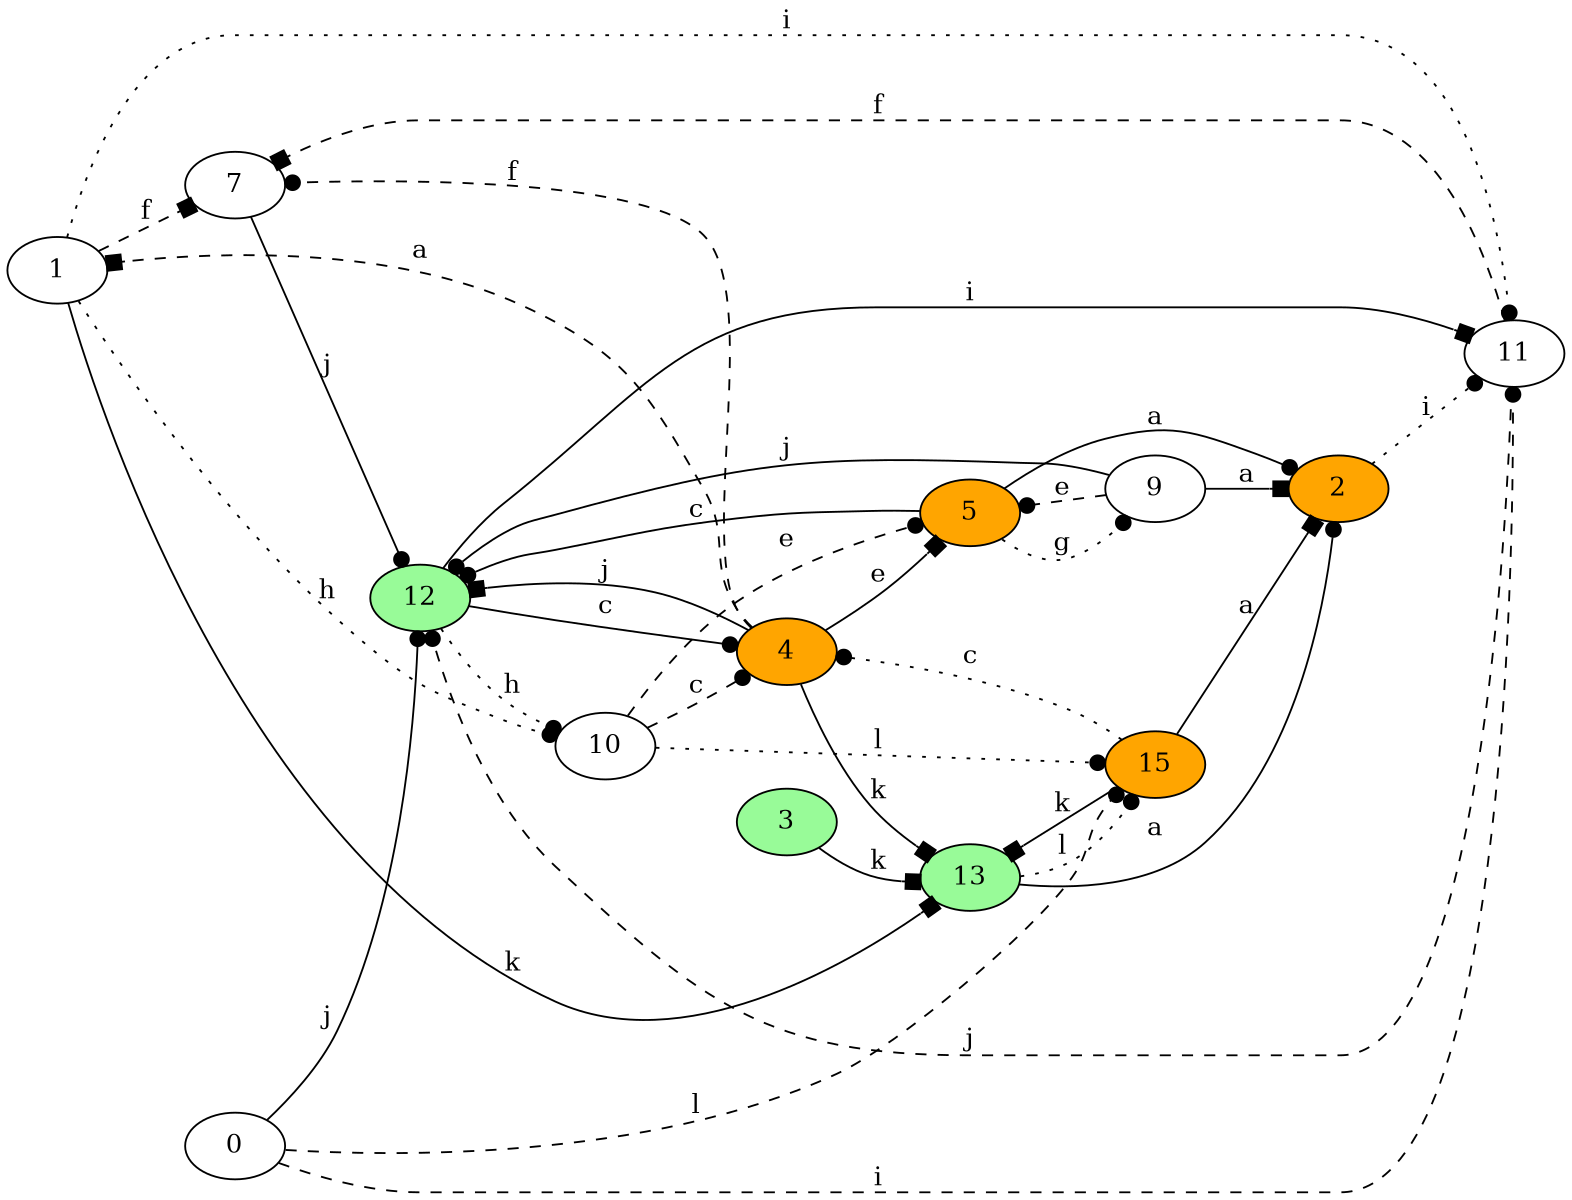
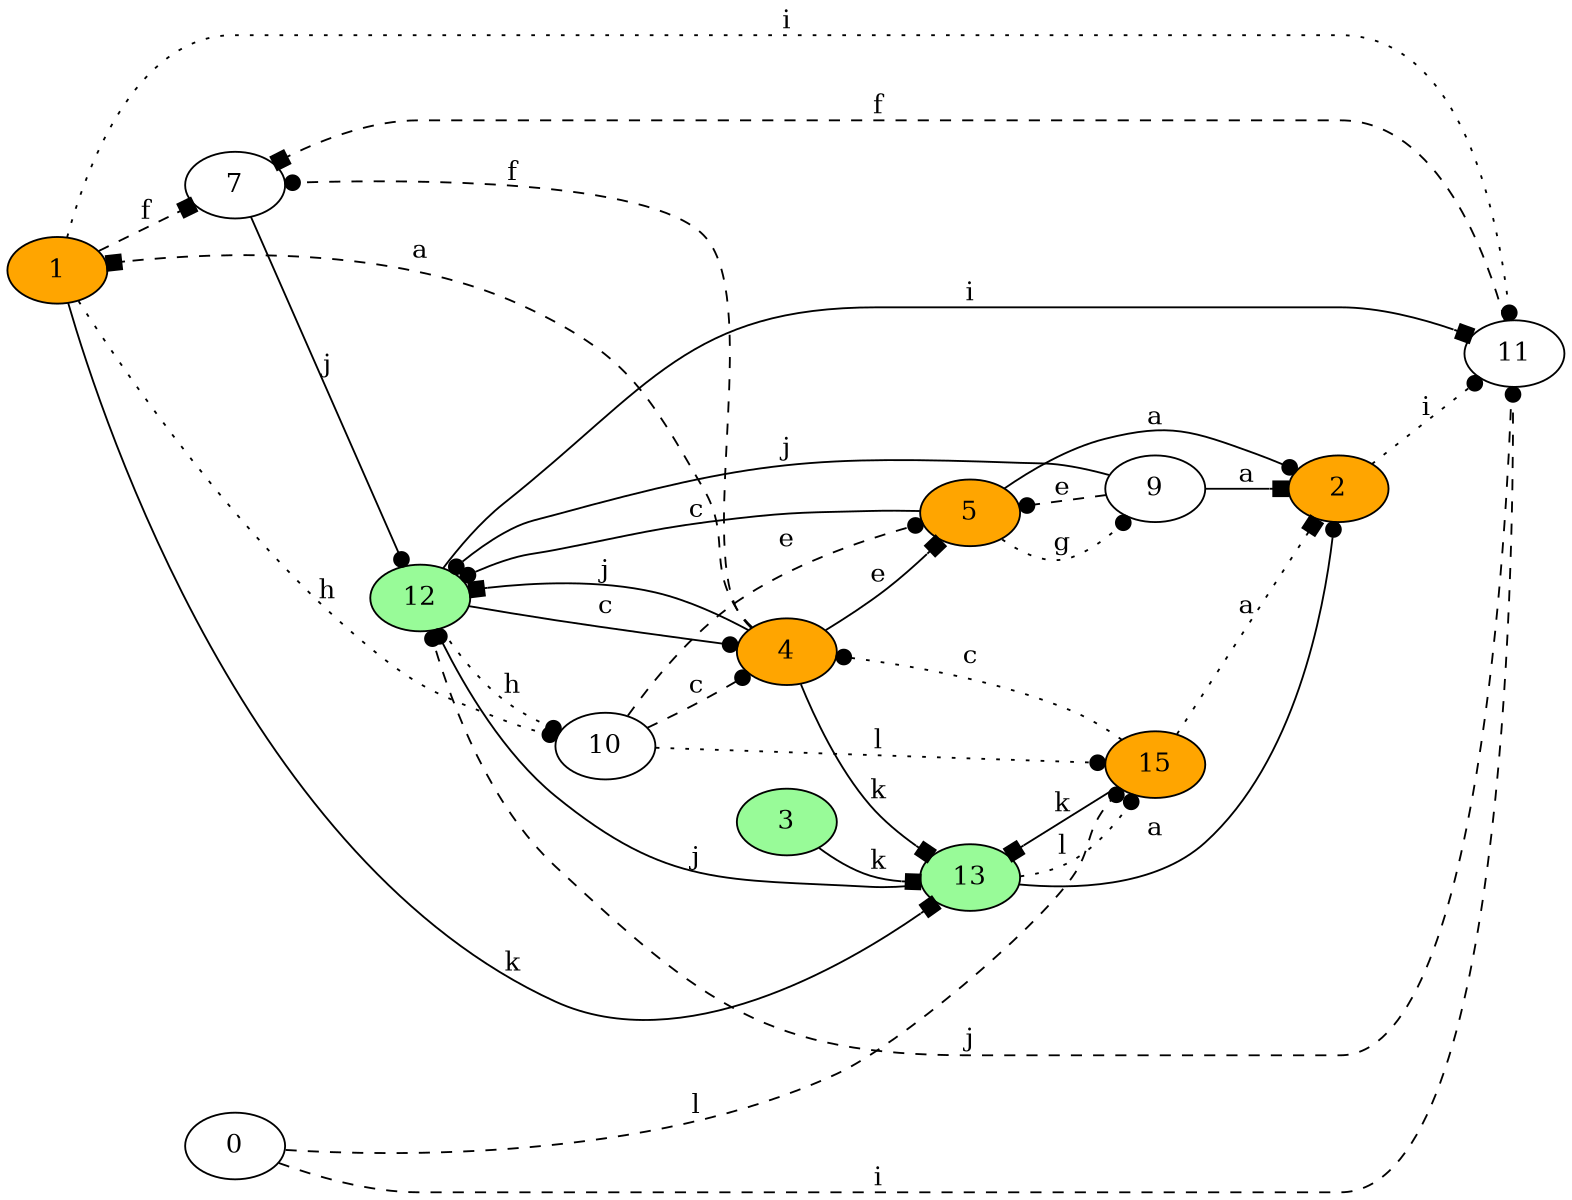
(57, 270) -> (57, 270)
(1242, 635) -> (1242, 635)
(383, 898) -> (637, 850)
